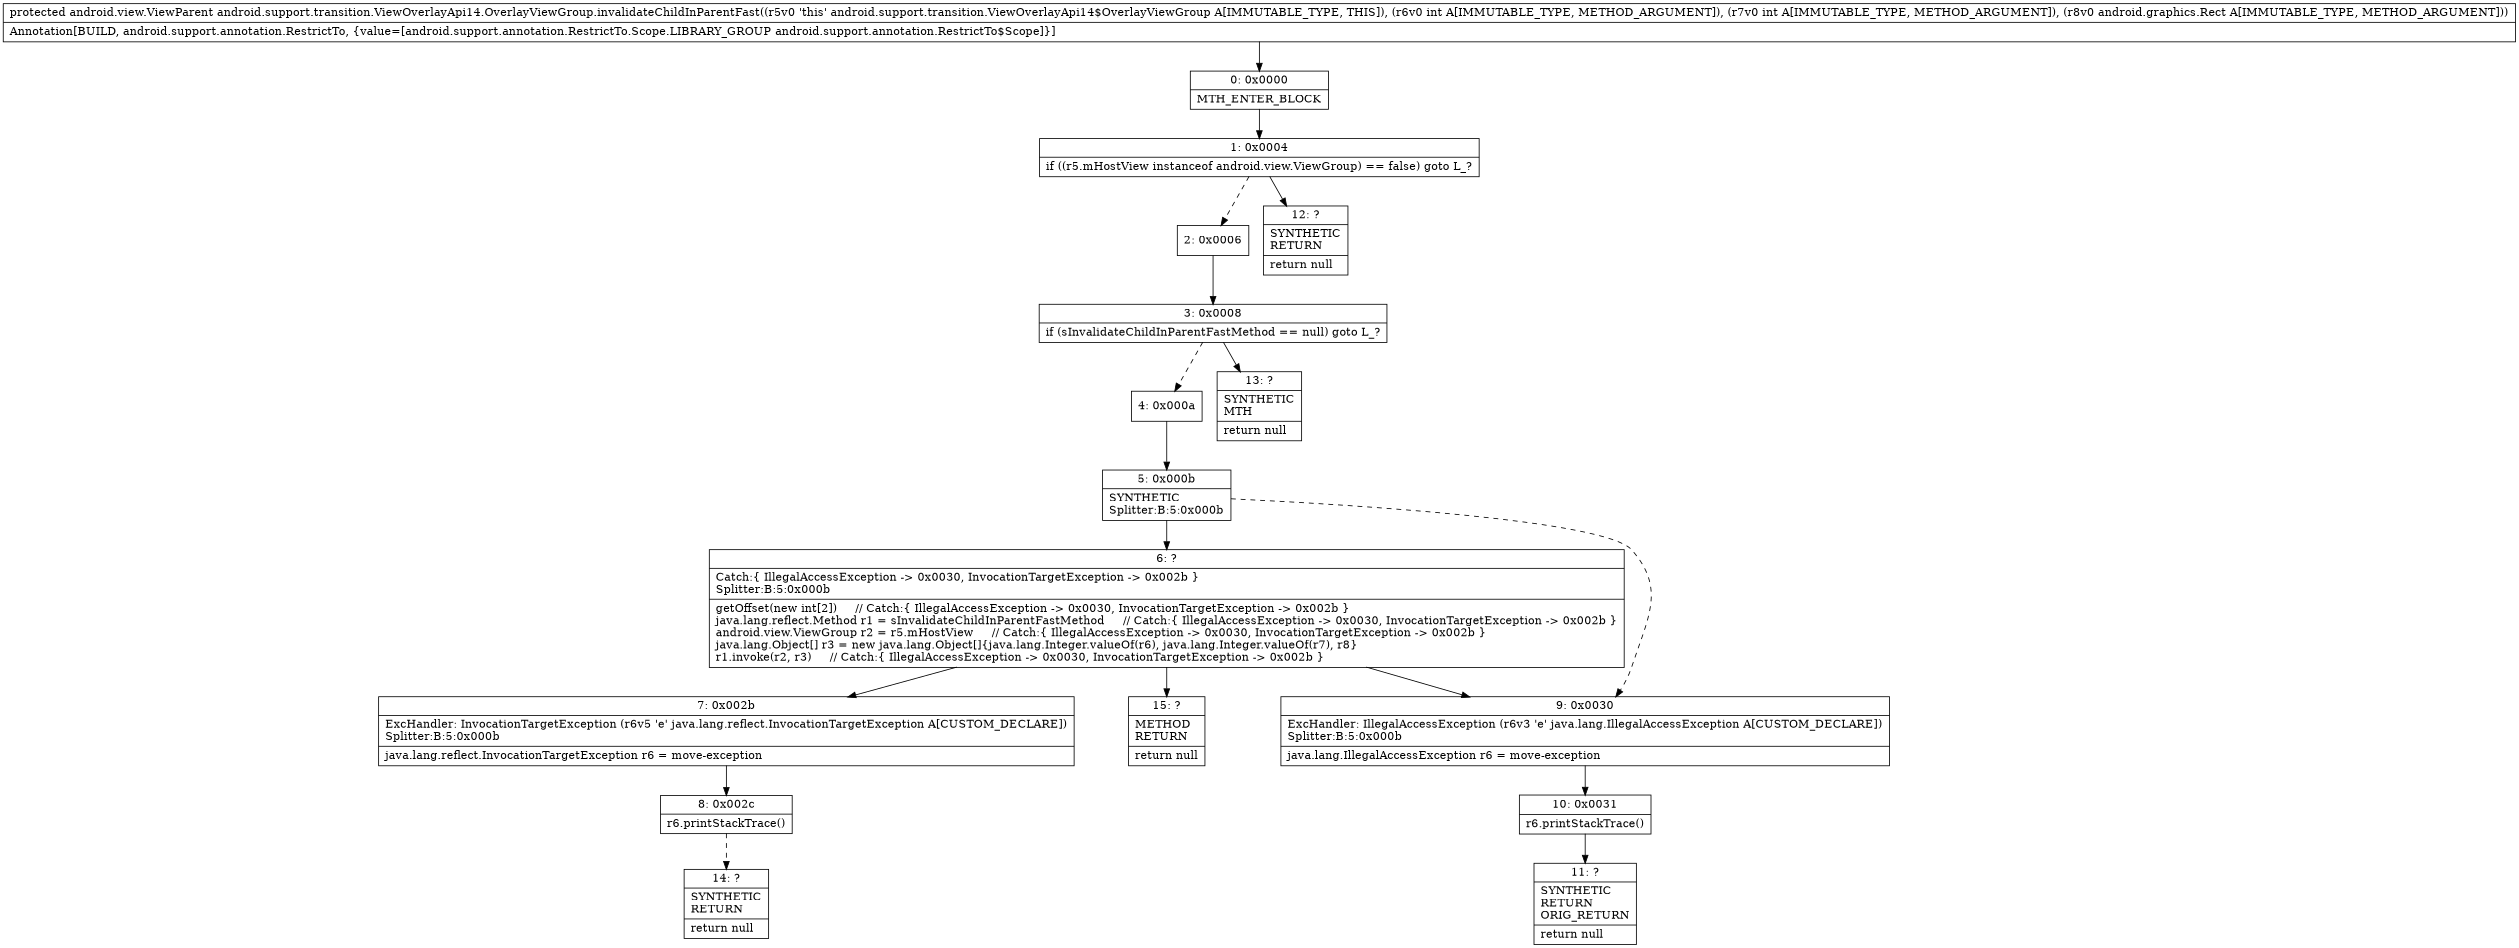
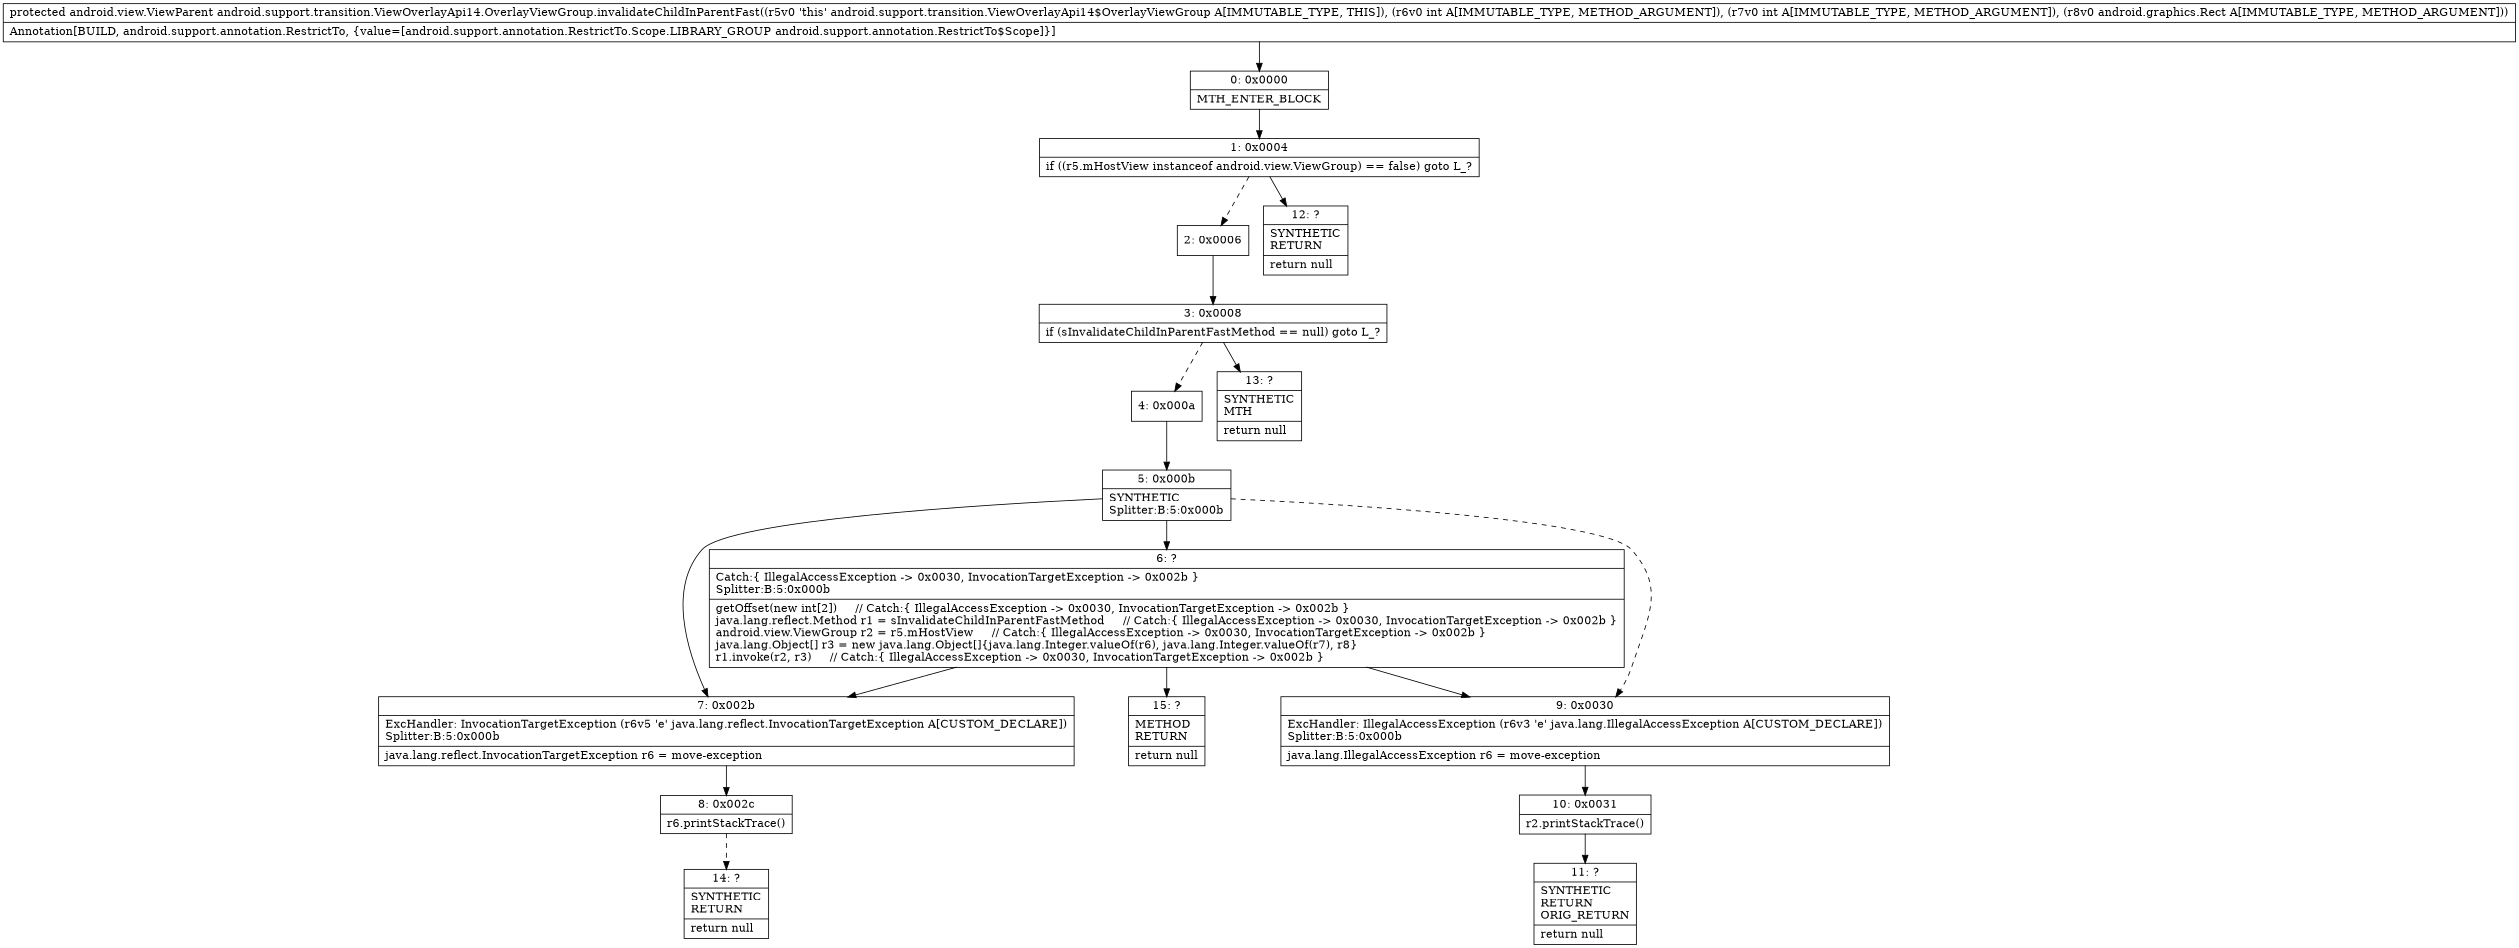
none -> (827, 520)
(1585, 824) -> (1585, 824)
